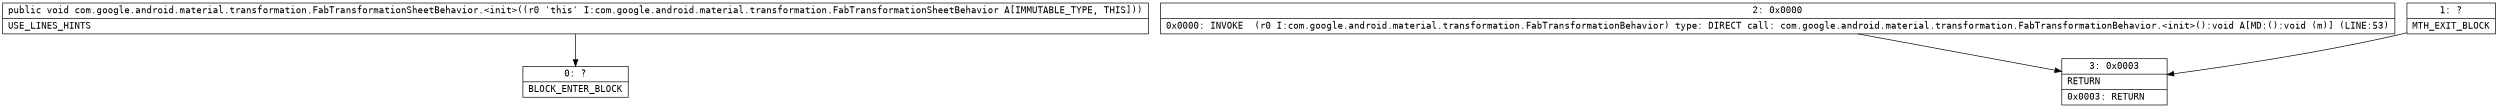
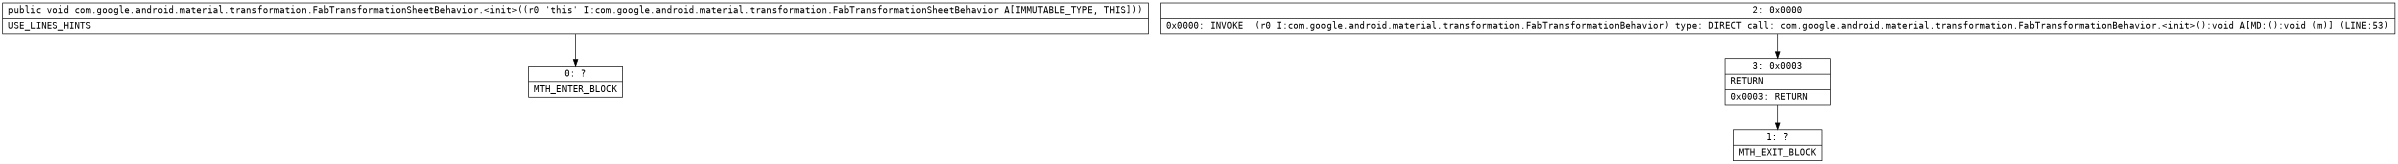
(2291, 56) -> (1778, 114)
(576, 89) -> (576, 89)
